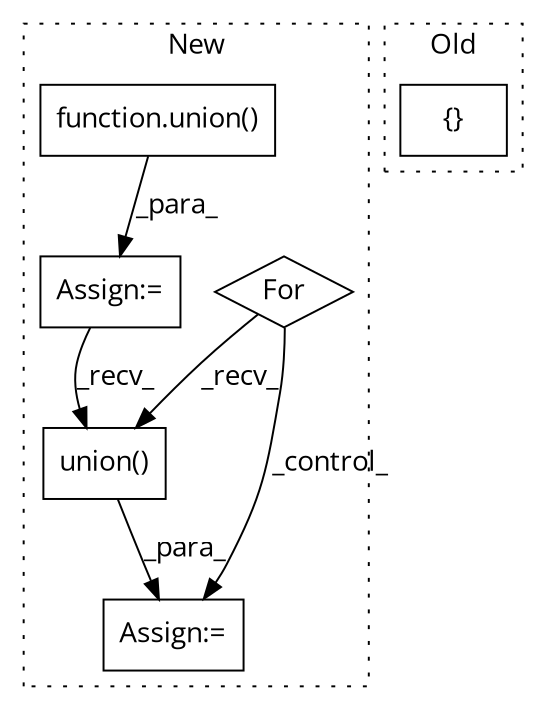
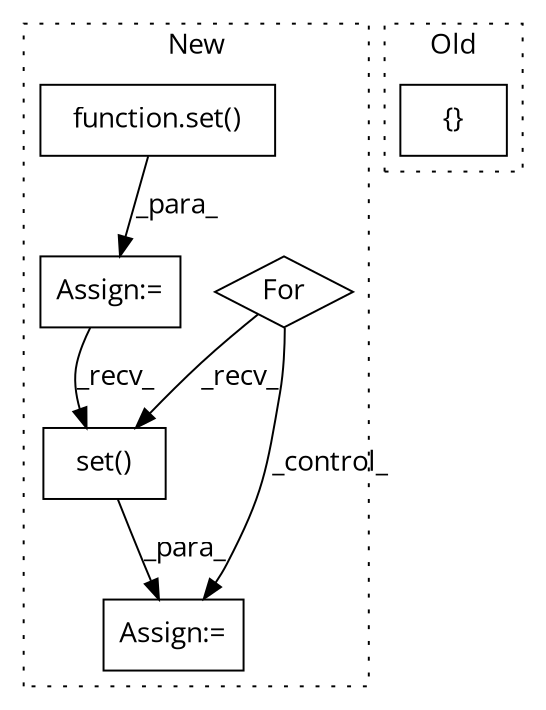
(158, 120) -> (158, 120)
(105, 463) -> (105, 463)
